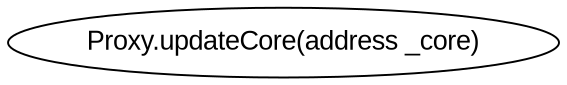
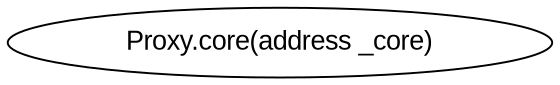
(284, 43) -> (280, 43)
